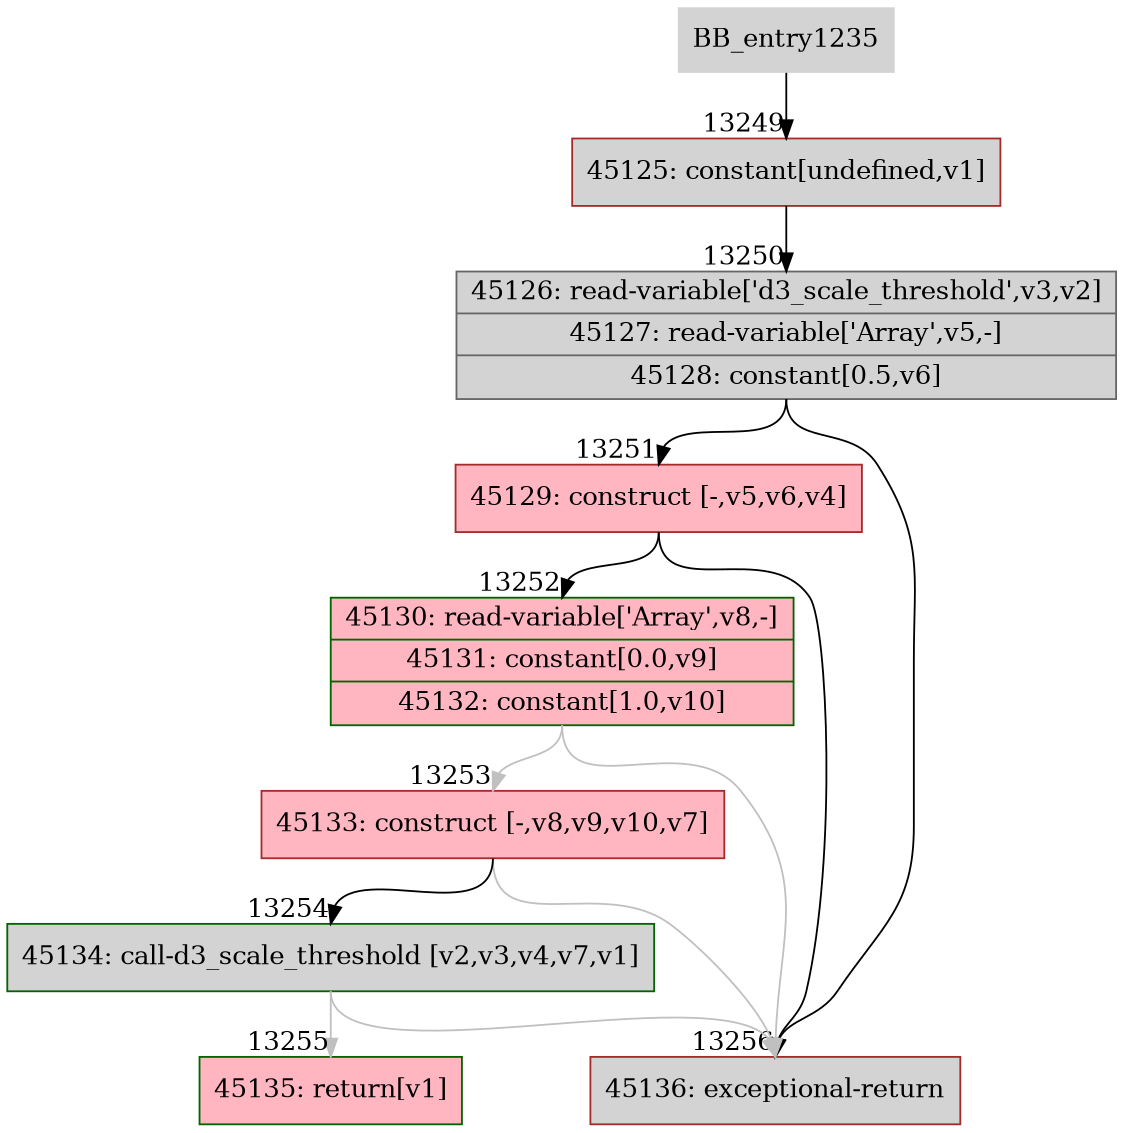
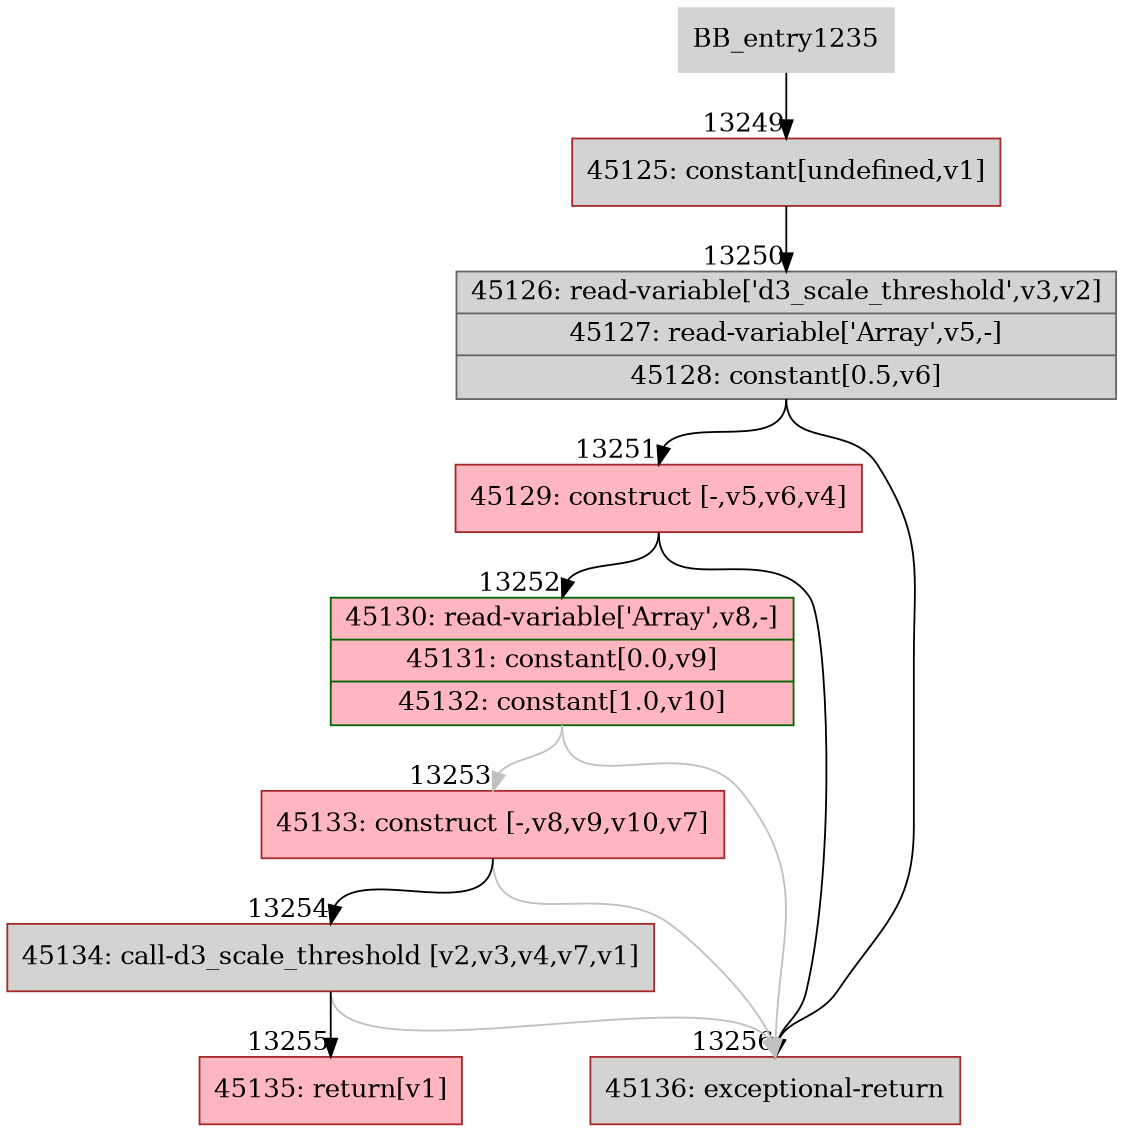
(331, 958) -> (331, 958)
(331, 1015) -> (331, 1015)
(331, 1091) -> (331, 1091)
